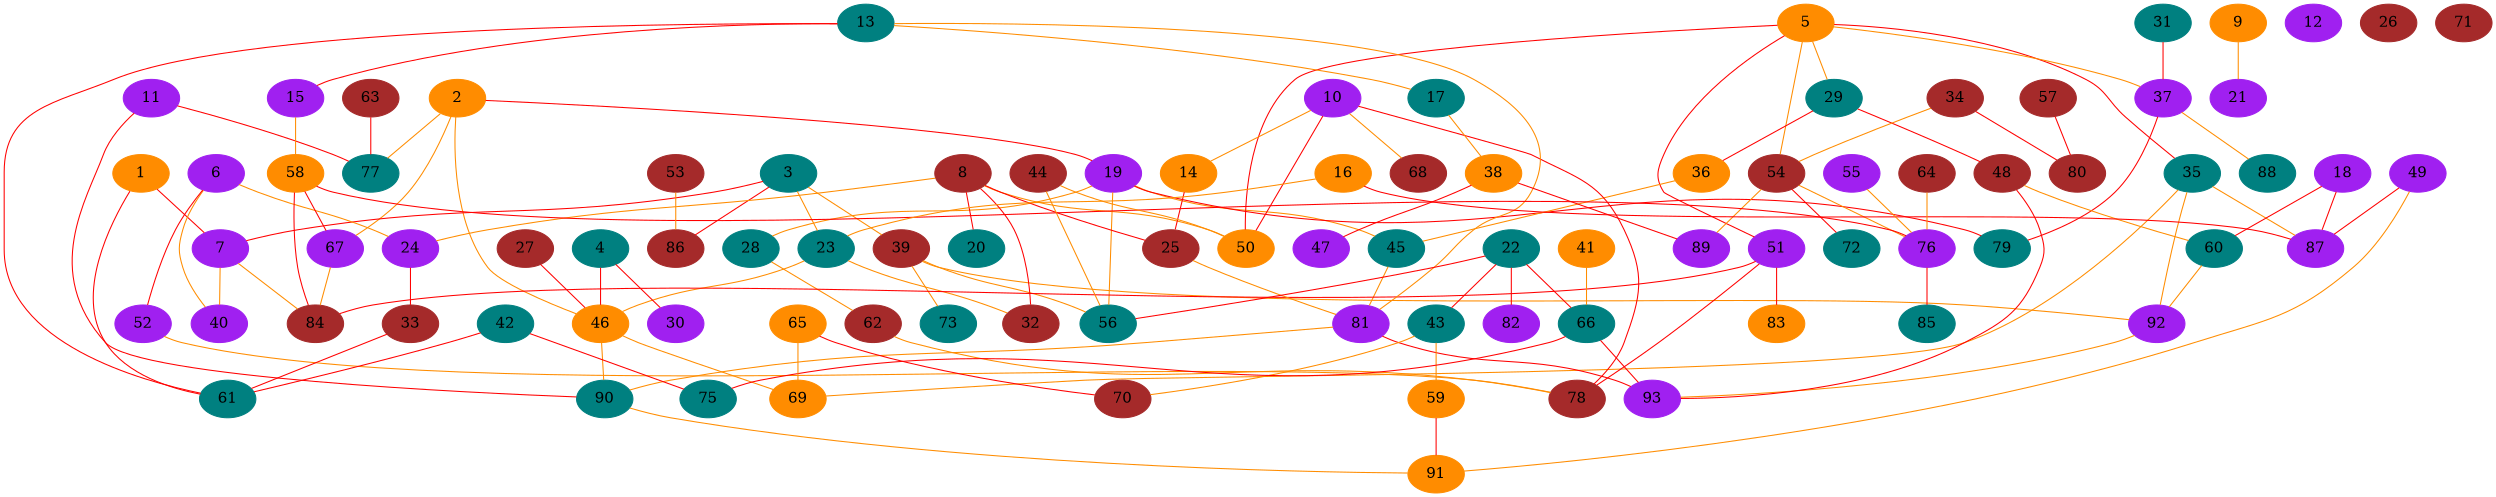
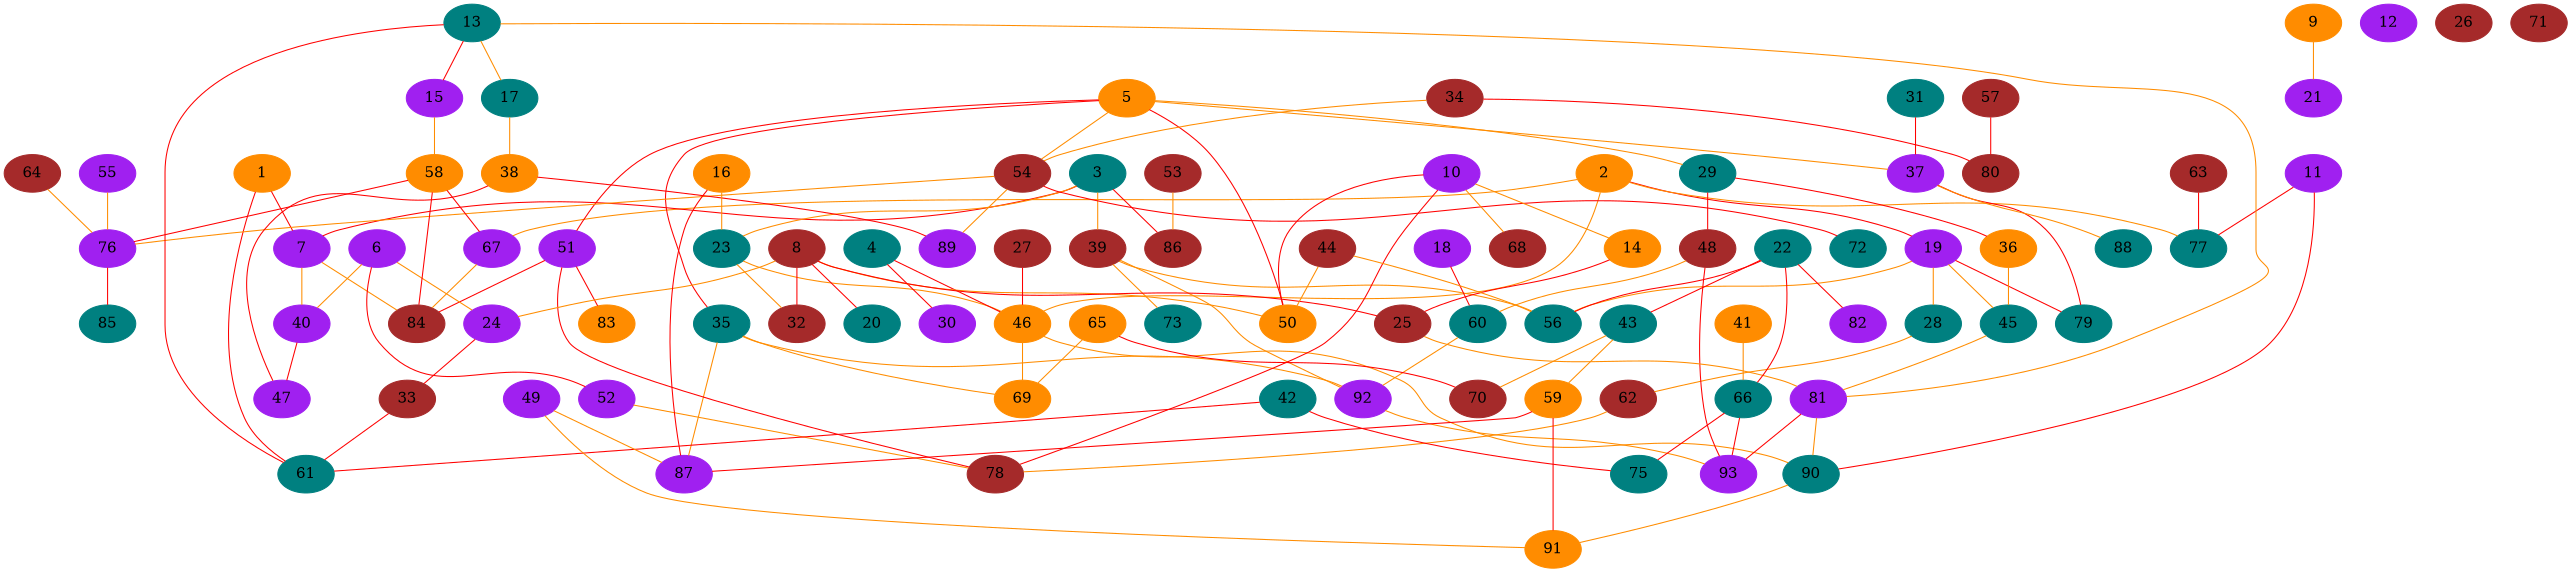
(2329, 211) -> (1123, 444)
(2367, 211) -> (608, 437)
none -> (292, 361)
